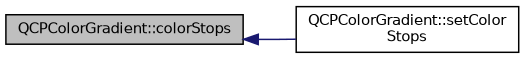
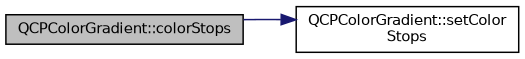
(277, 39) -> (262, 20)
